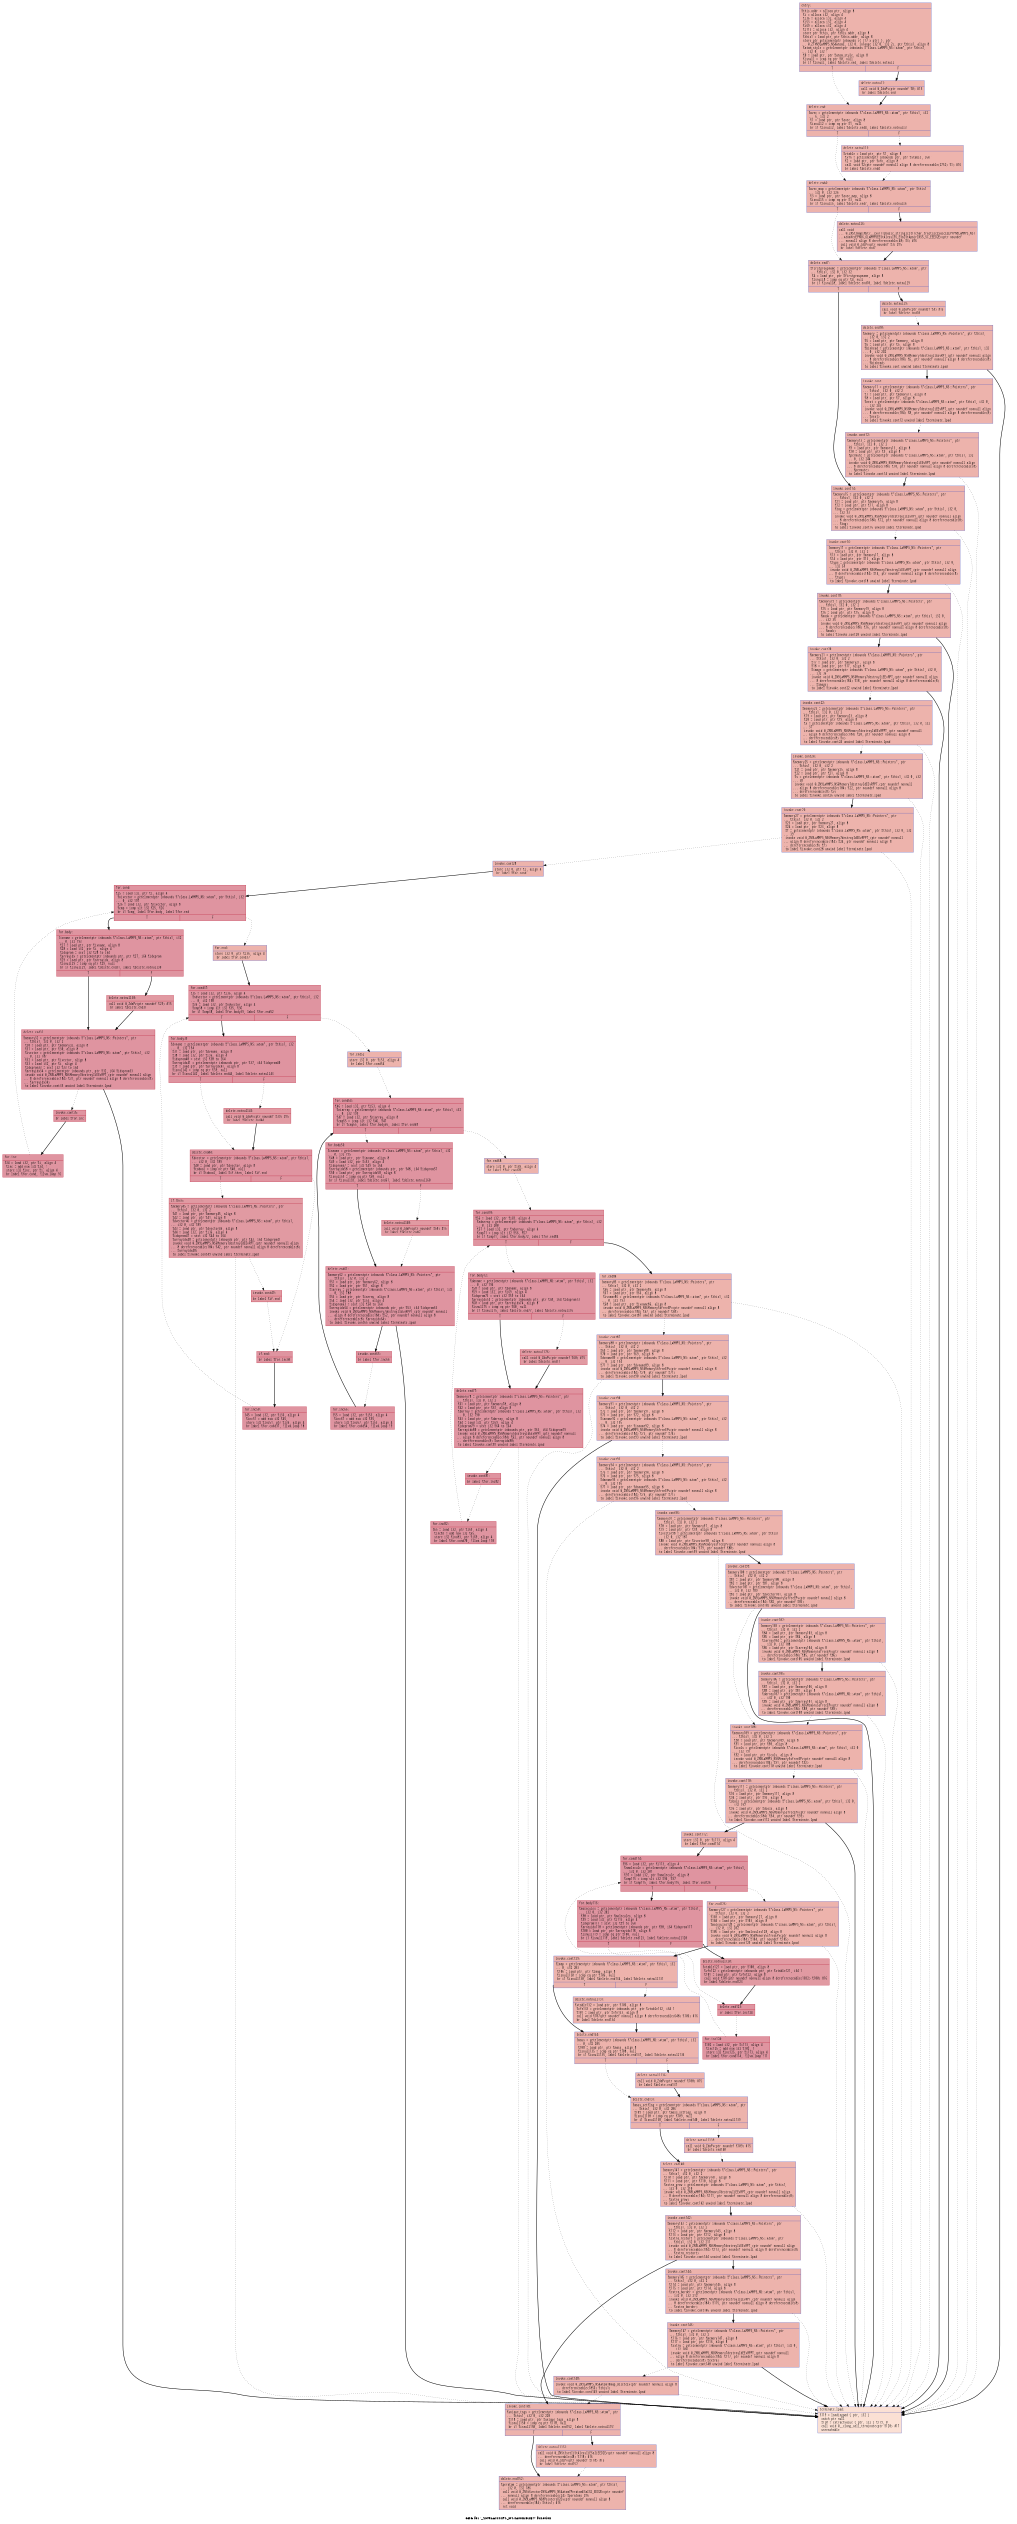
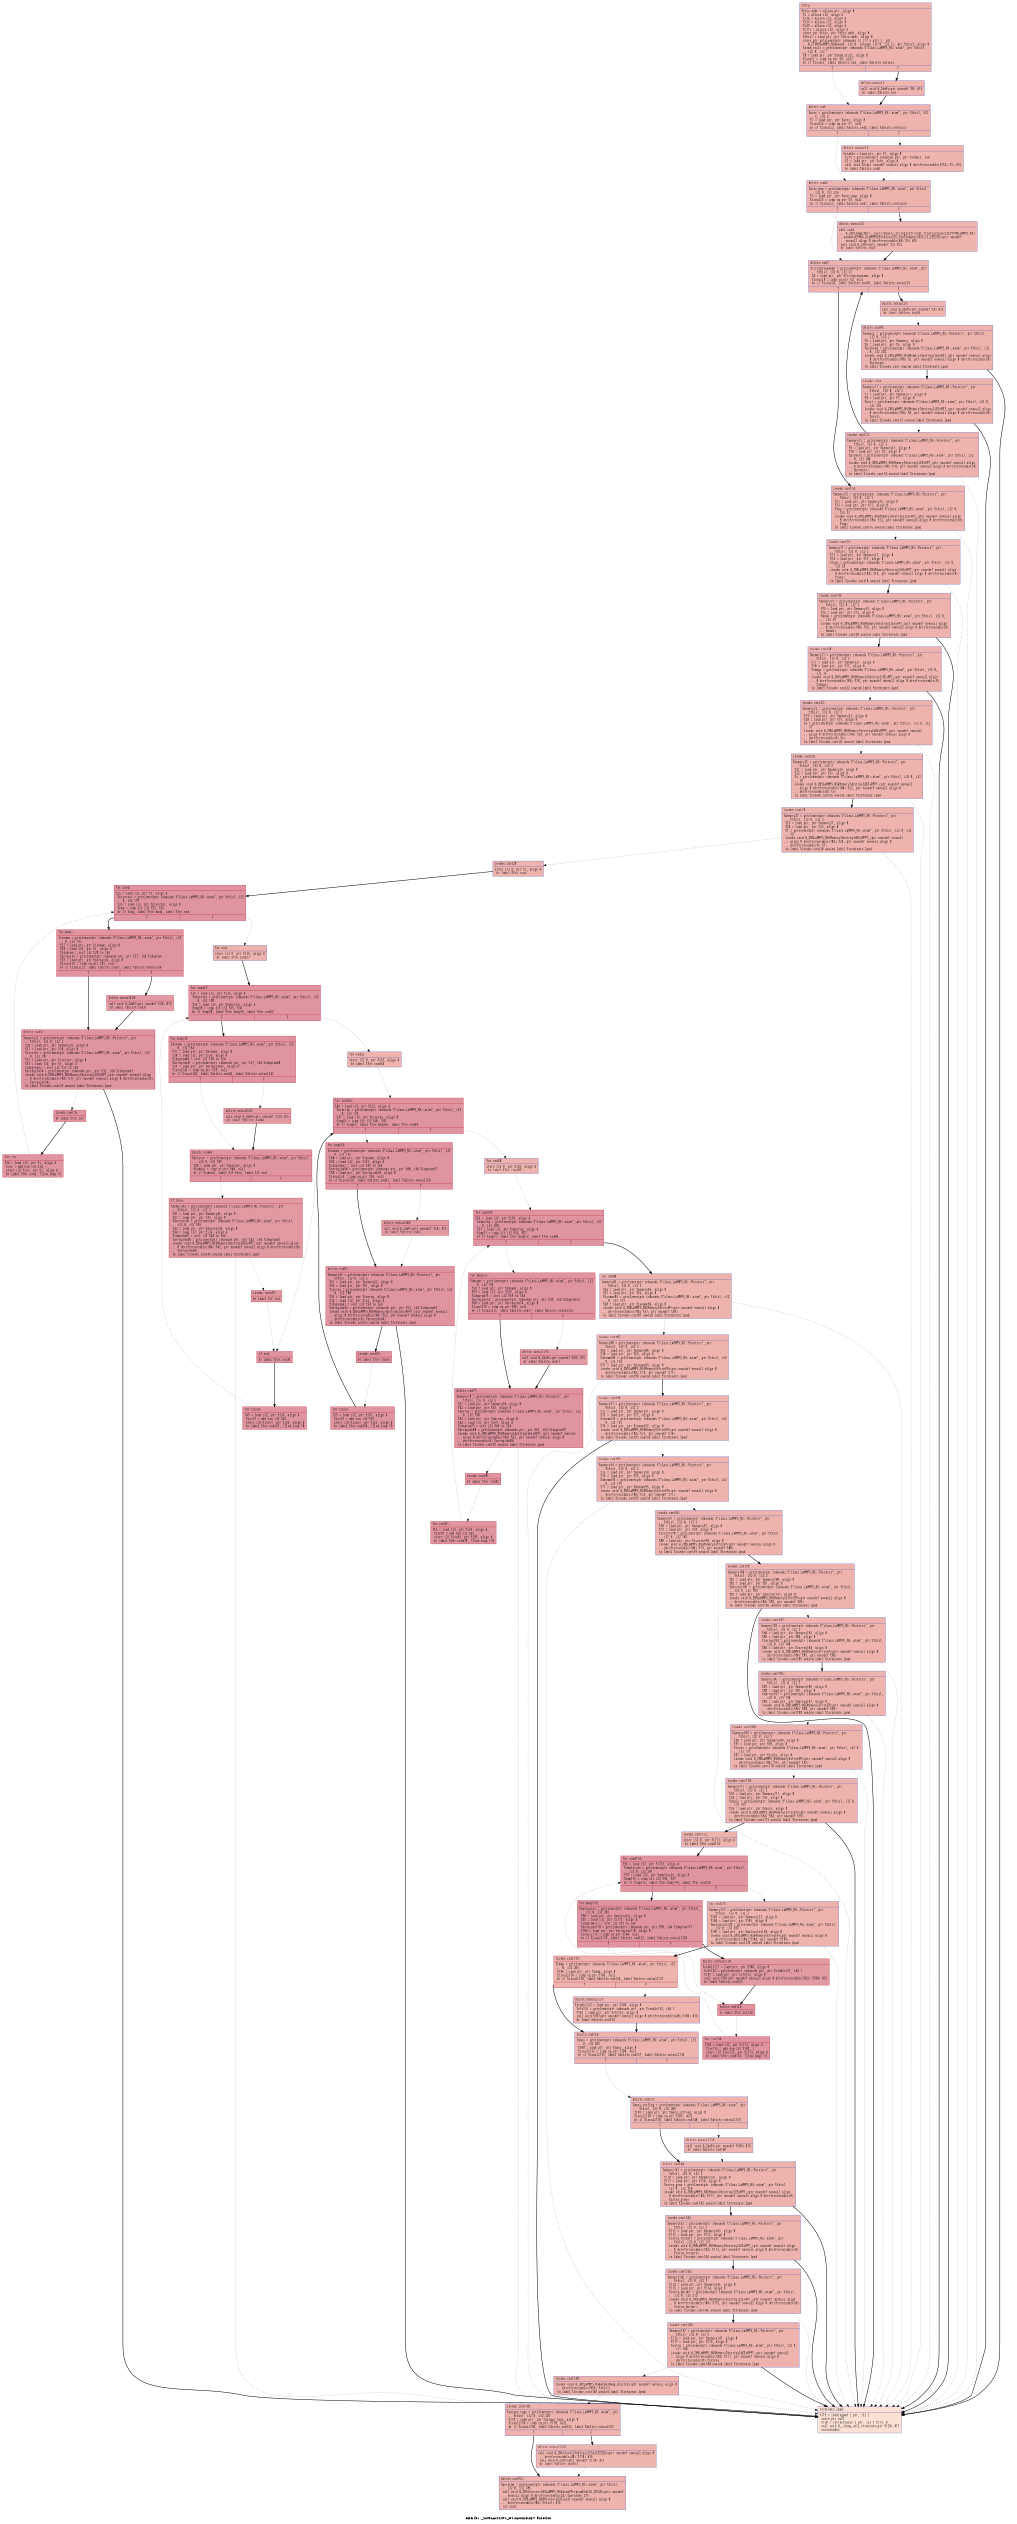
(905, 480) -> (847, 365)
none -> (986, 1443)
(733, 1666) -> (805, 1612)
(616, 1972) -> (616, 1972)
(670, 2080) -> none
(827, 2302) -> (827, 2302)
(590, 2316) -> (815, 2332)
